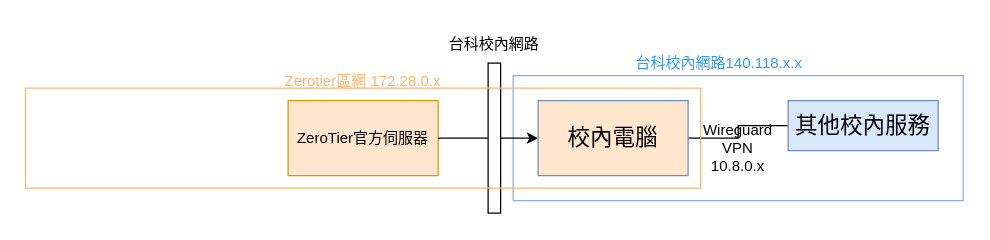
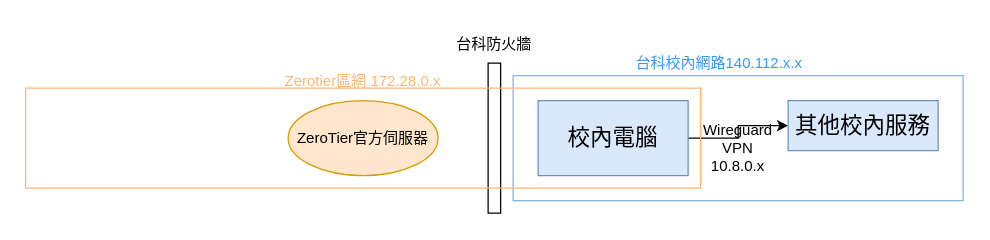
(494, 44) -> (494, 44)
(719, 63) -> (719, 63)
(781, 126) -> (778, 126)
(363, 138) -> (363, 138)
(463, 138) -> none
(613, 138) -> (613, 138)
